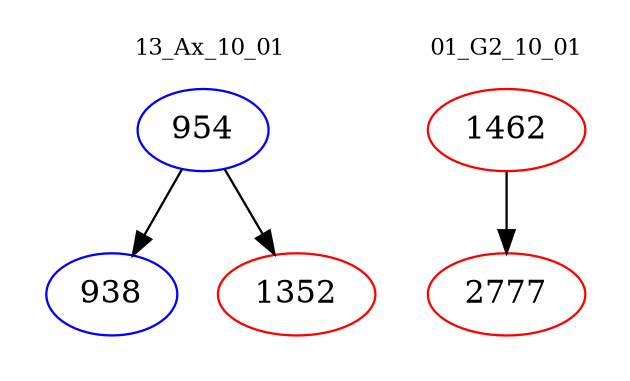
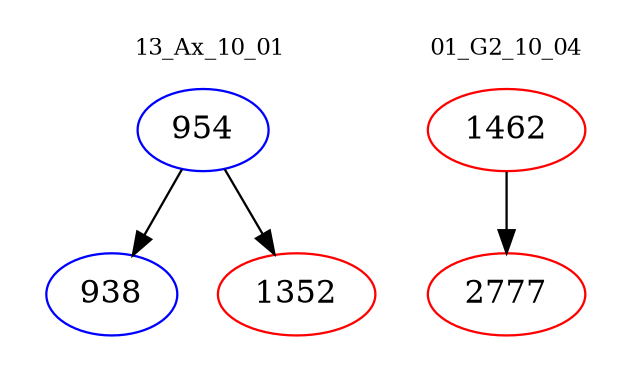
(507, 49) -> (507, 49)
